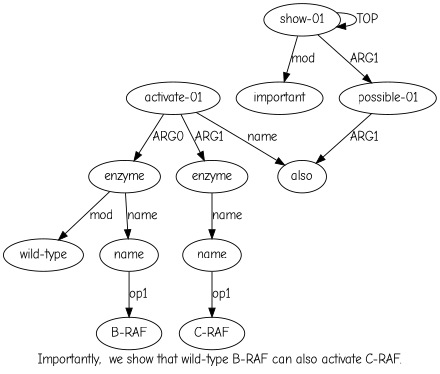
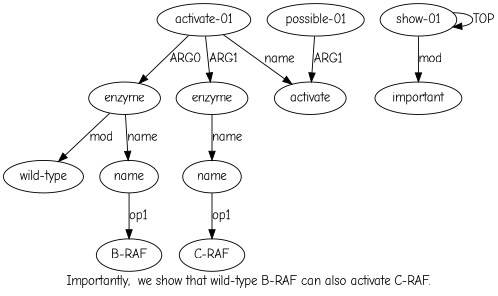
(341, 56) -> none
(302, 177) -> (310, 98)
